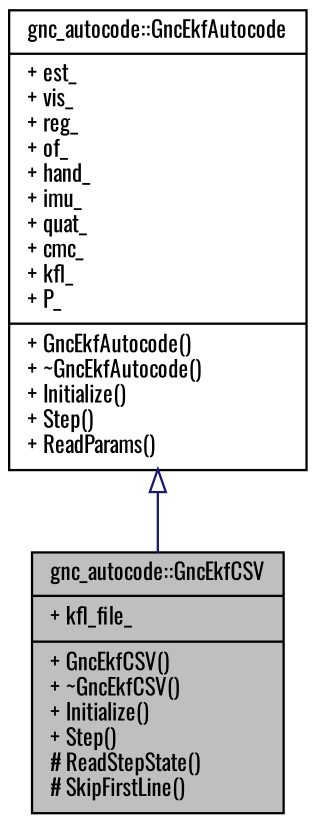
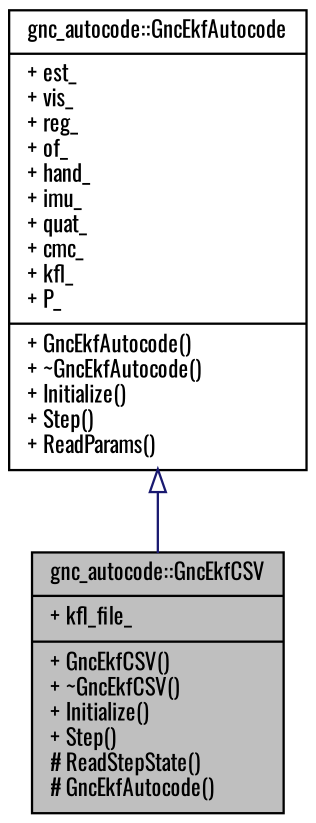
(118, 789) -> (133, 789)
